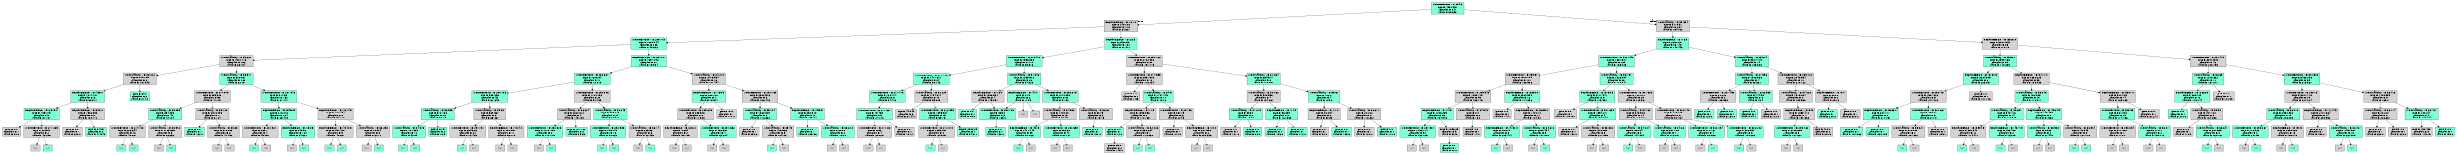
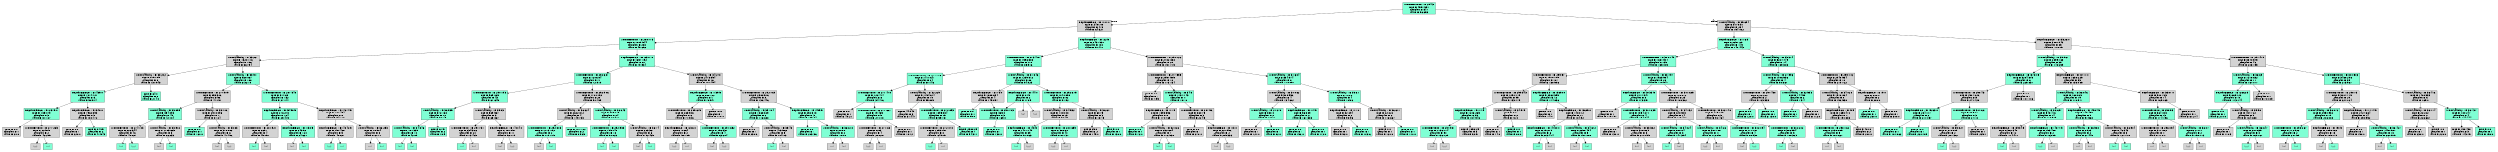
none -> (844, 114)
(1115, 139) -> (1093, 123)
(1449, 139) -> (1512, 123)
